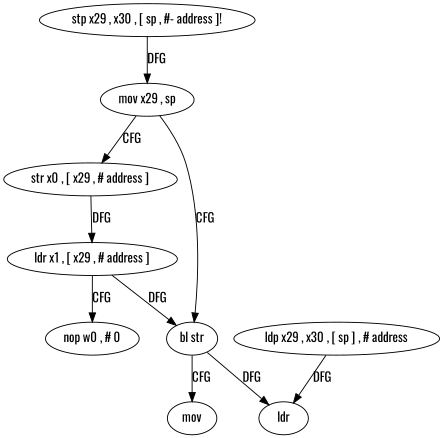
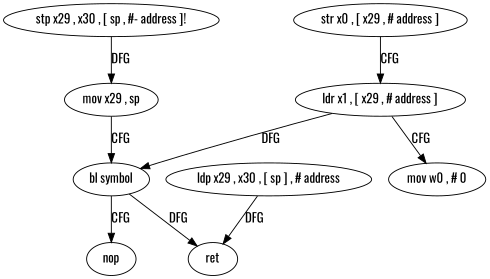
(122, 136) -> none
(102, 219) -> (390, 60)
(92, 339) -> (437, 179)
(192, 339) -> (111, 179)
(192, 418) -> (111, 259)
(284, 418) -> (213, 259)
